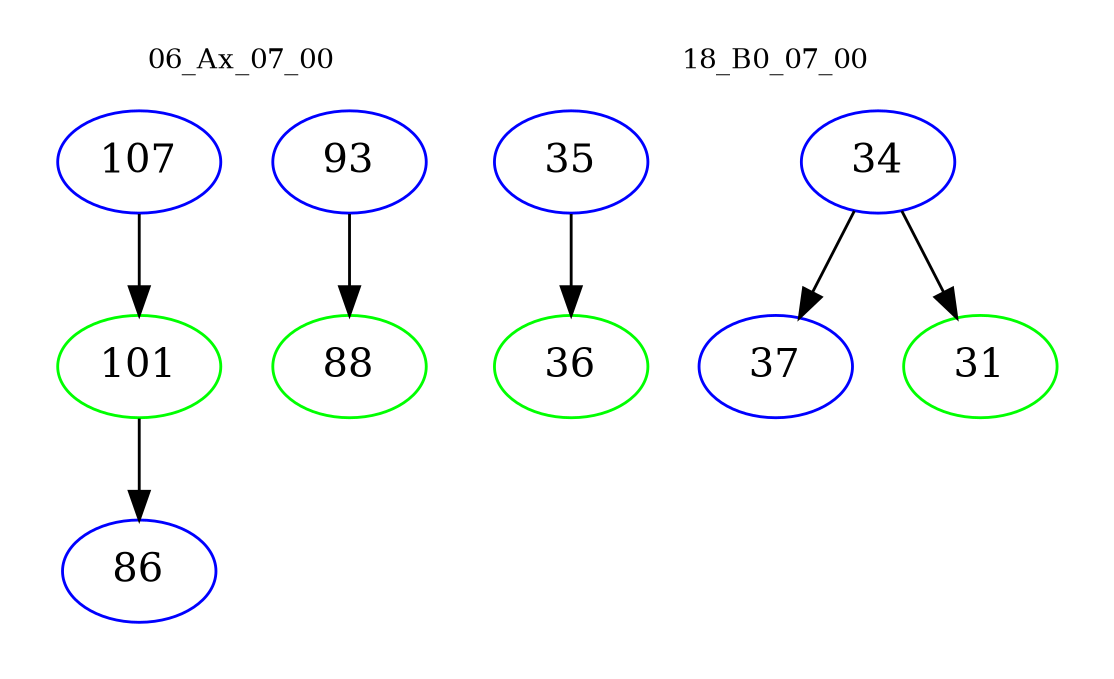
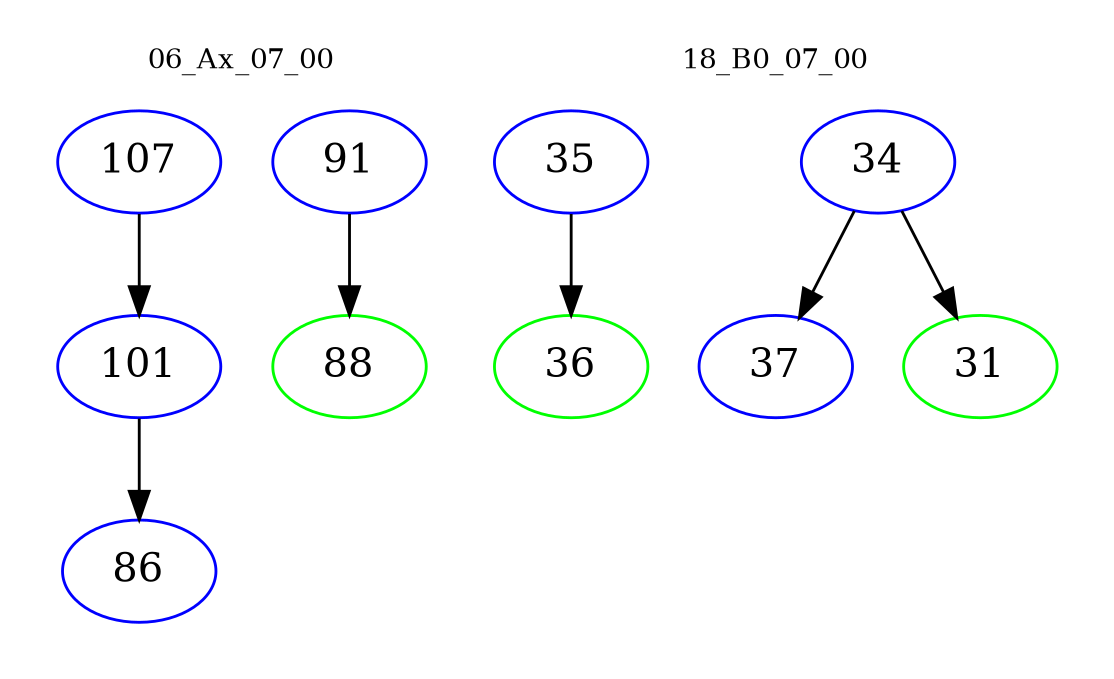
(350, 162) -> (350, 162)
(139, 367) -> (139, 367)
